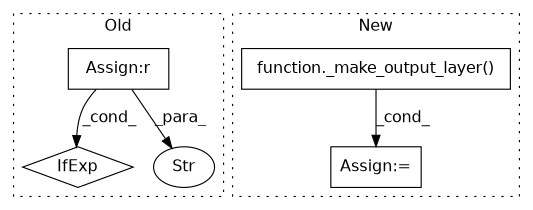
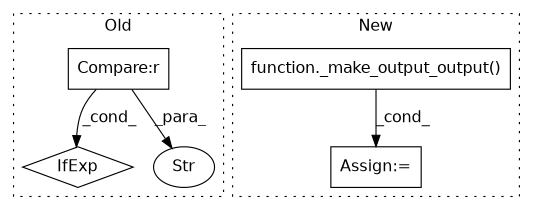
(119, 69) -> (119, 69)
(376, 69) -> (376, 69)
